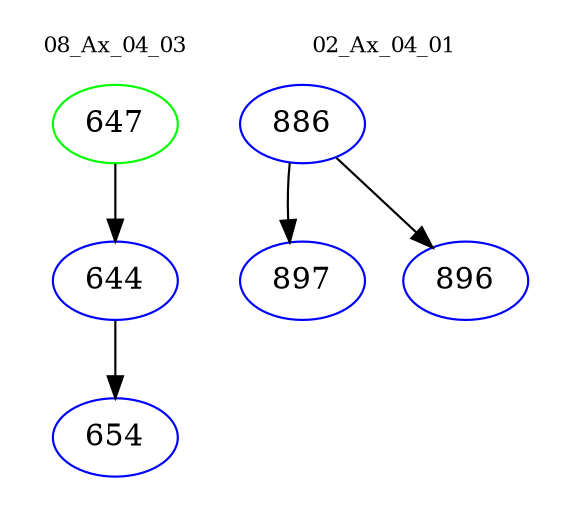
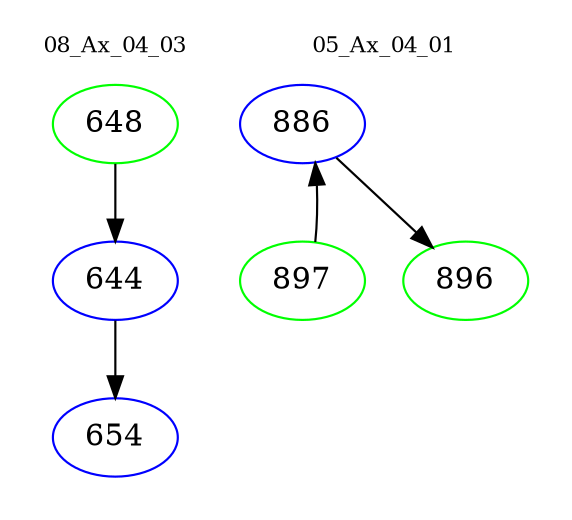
(384, 47) -> (384, 47)
(115, 124) -> (115, 124)
(288, 191) -> (317, 214)
(303, 281) -> (303, 281)
(466, 281) -> (466, 281)
